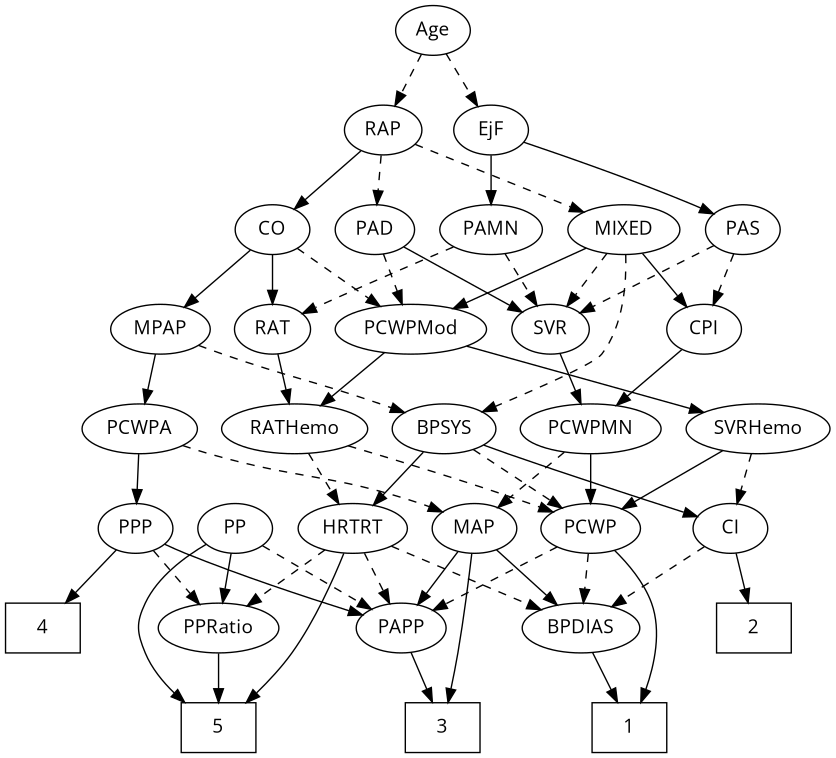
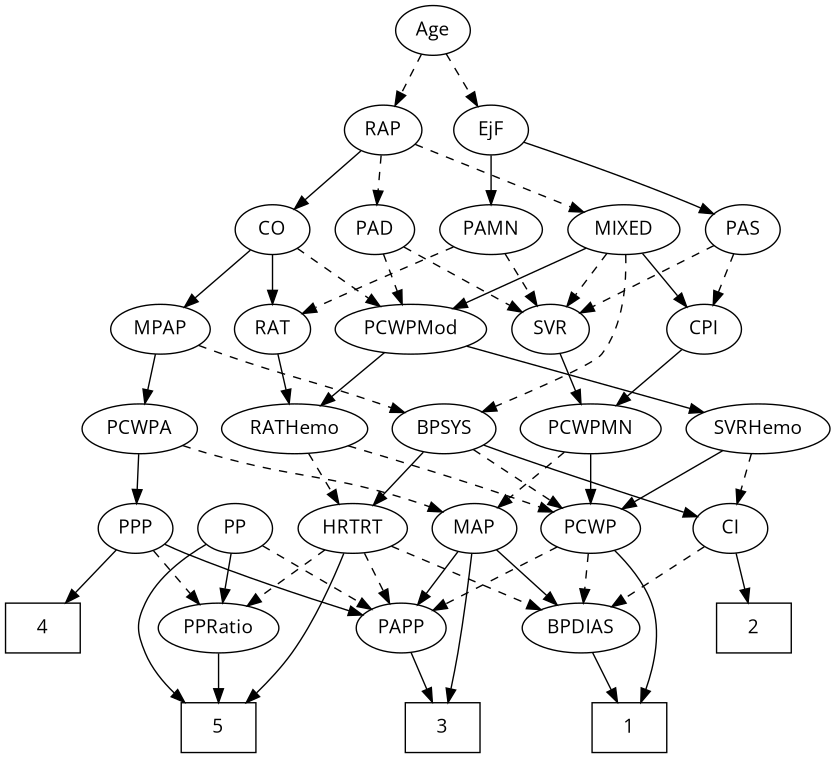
(457, 276) -> (457, 276)
